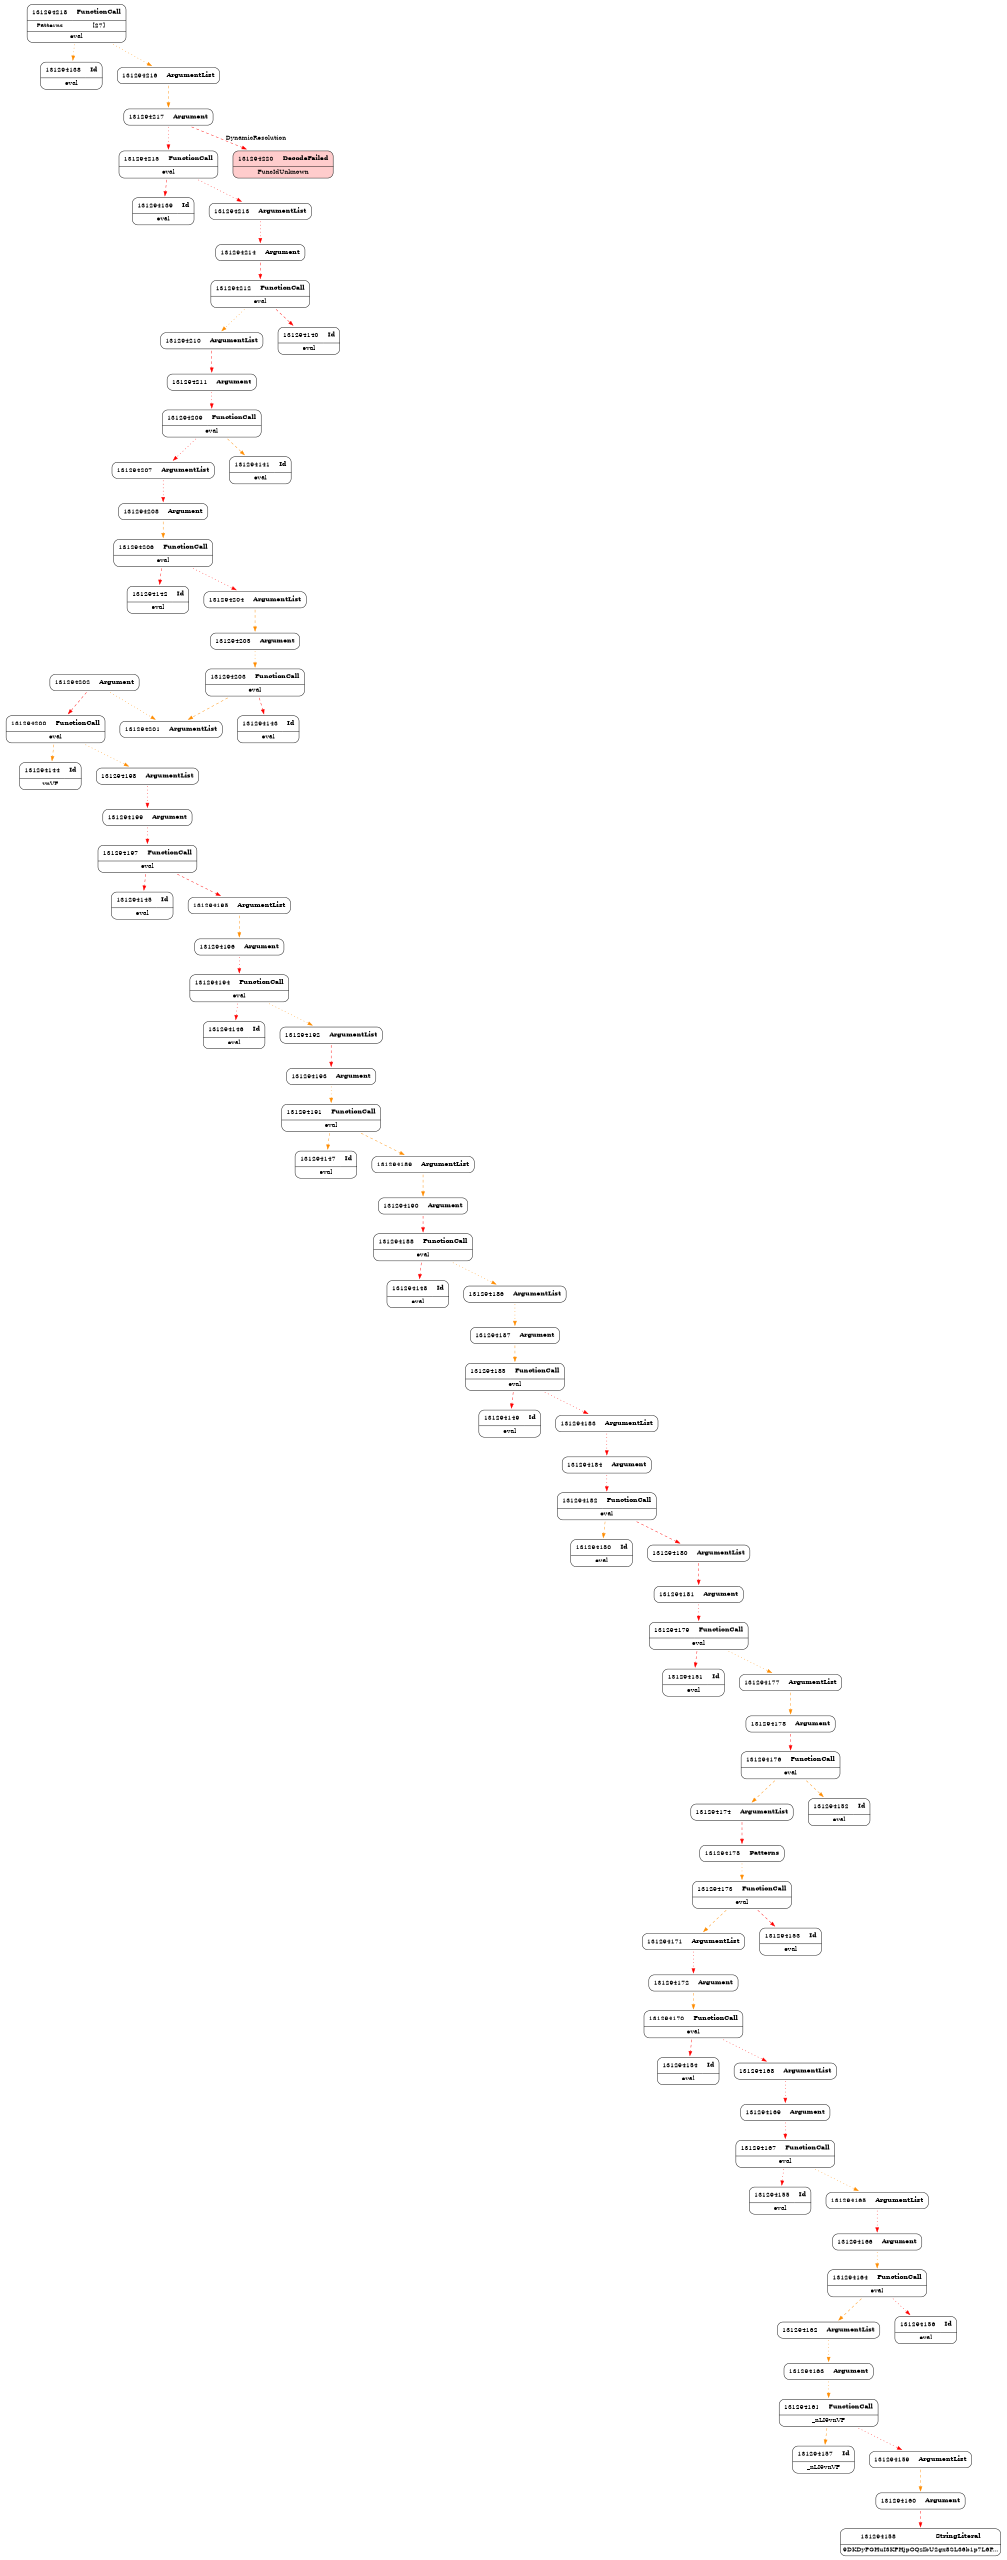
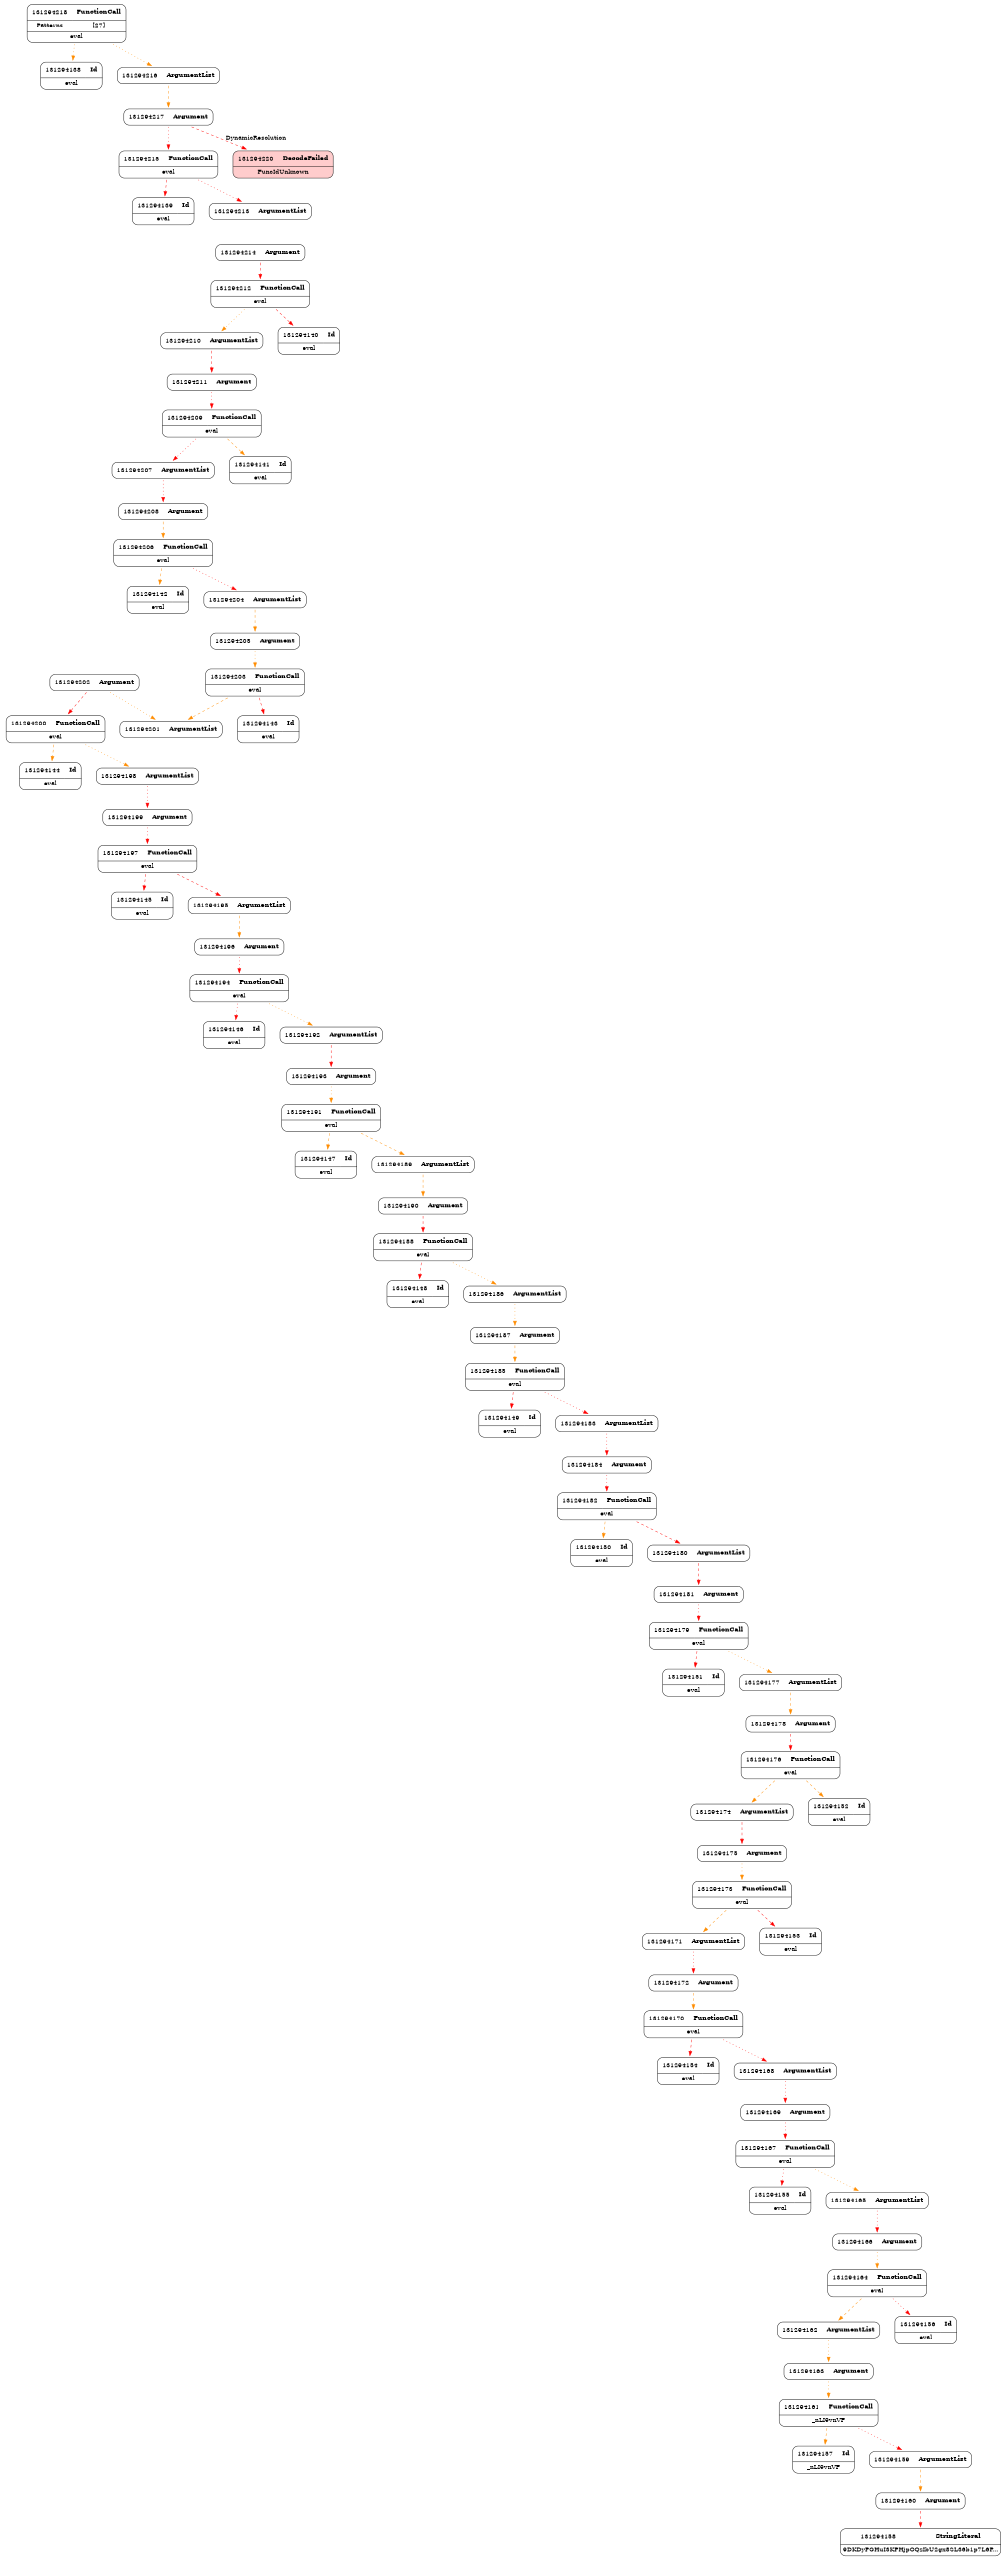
(260, 230) -> none
(161, 574) -> (161, 574)
(51, 784) -> (51, 784)
(765, 1853) -> (764, 1853)
